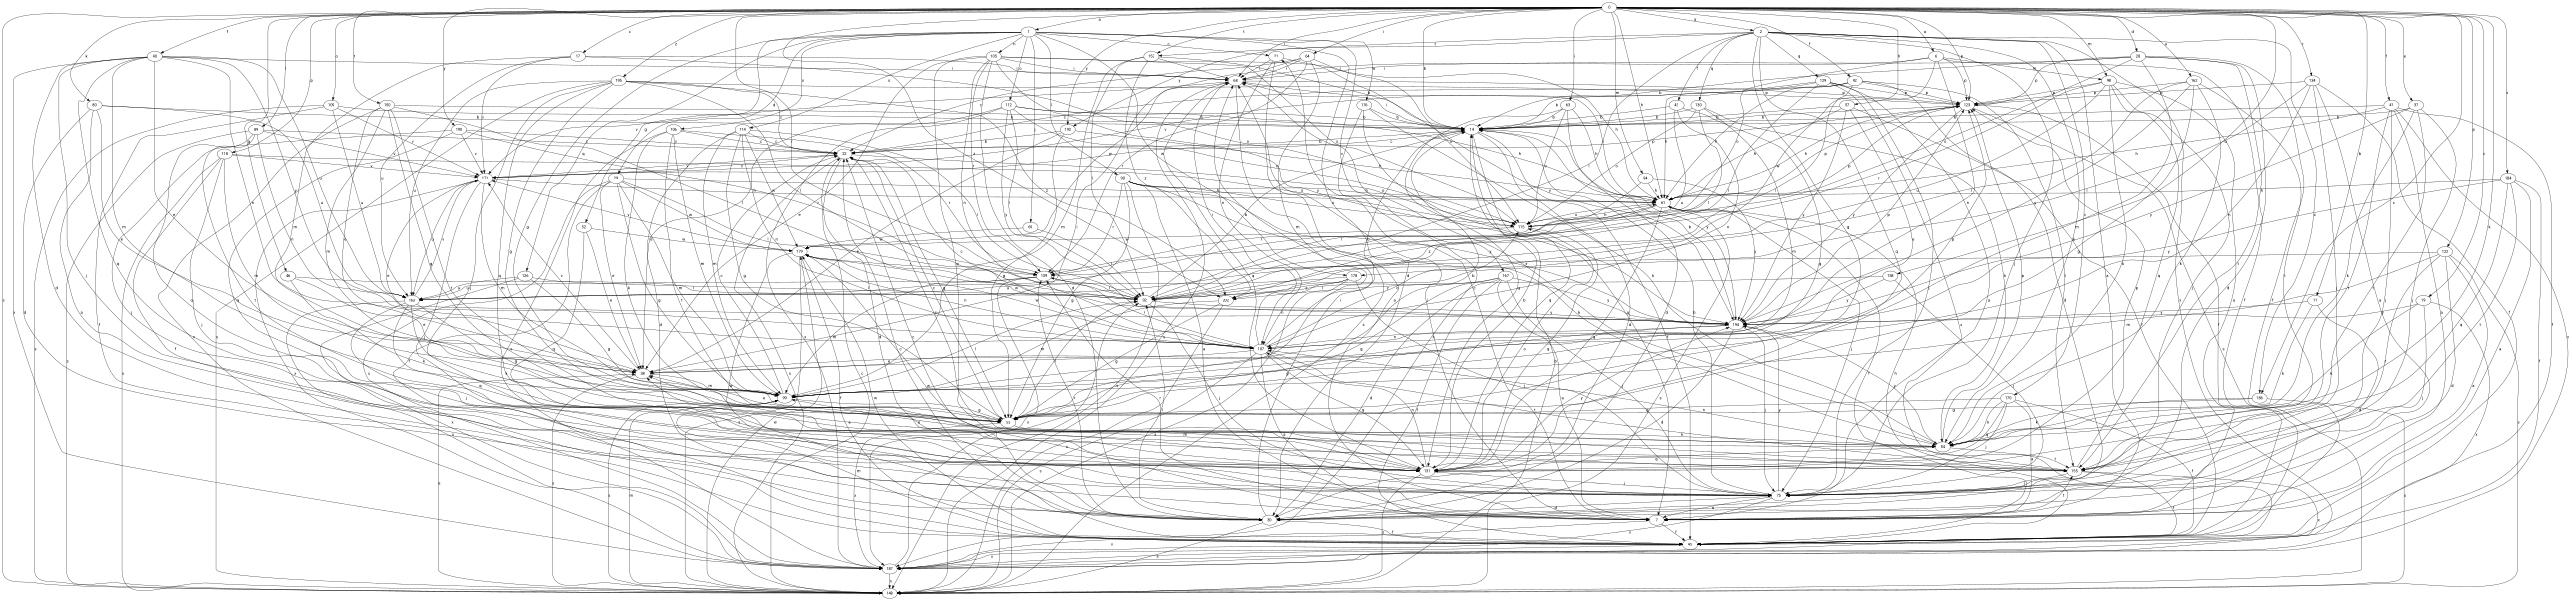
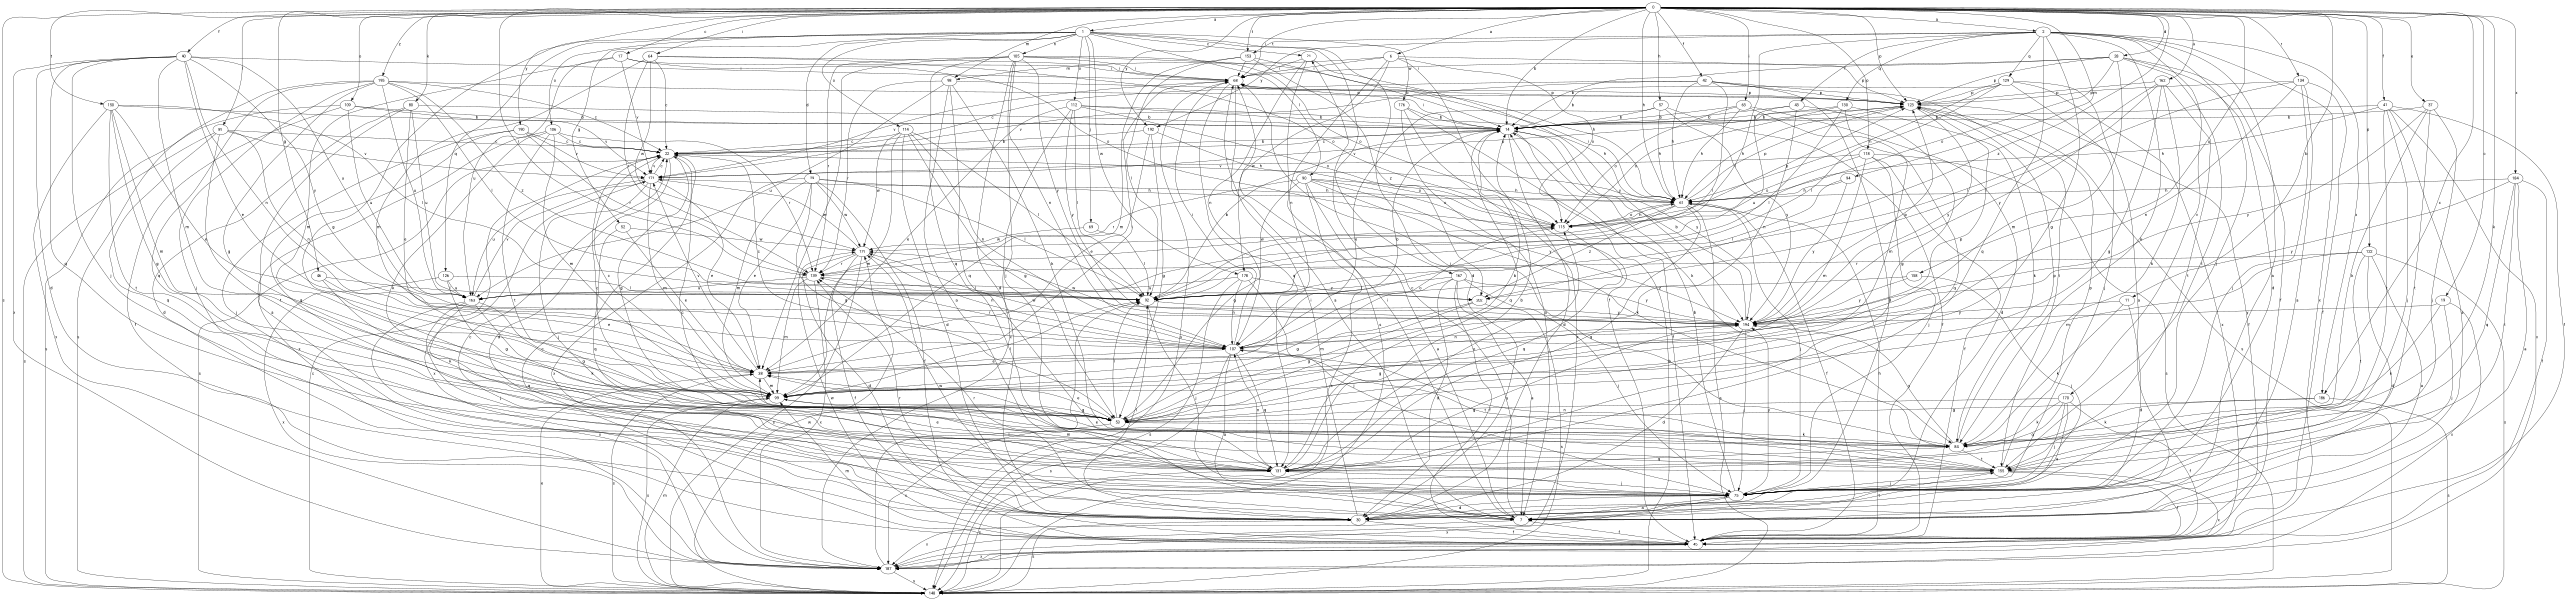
(731, 386) -> (870, 386)
(2158, 413) -> (1300, 481)
